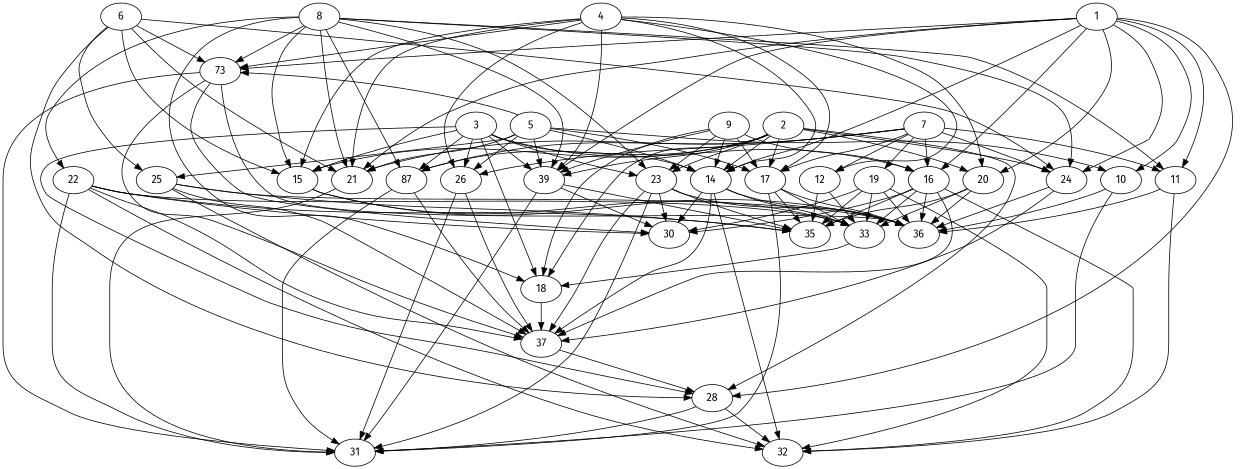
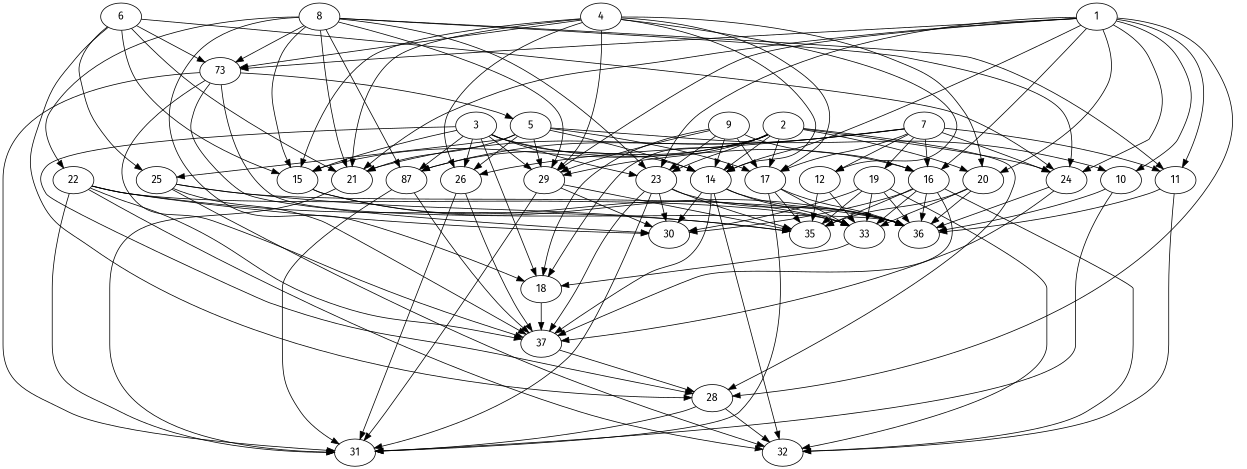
none -> (874, 41)
(385, 86) -> (381, 87)
(544, 180) -> (544, 180)
